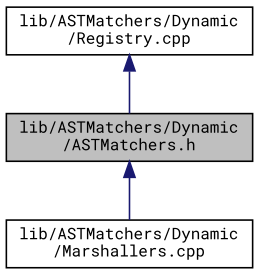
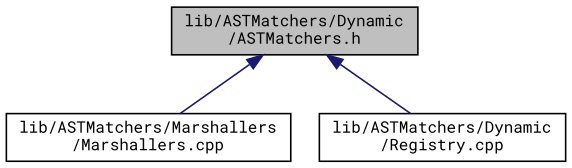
(129, 92) -> (375, 89)
(129, 244) -> (149, 137)
